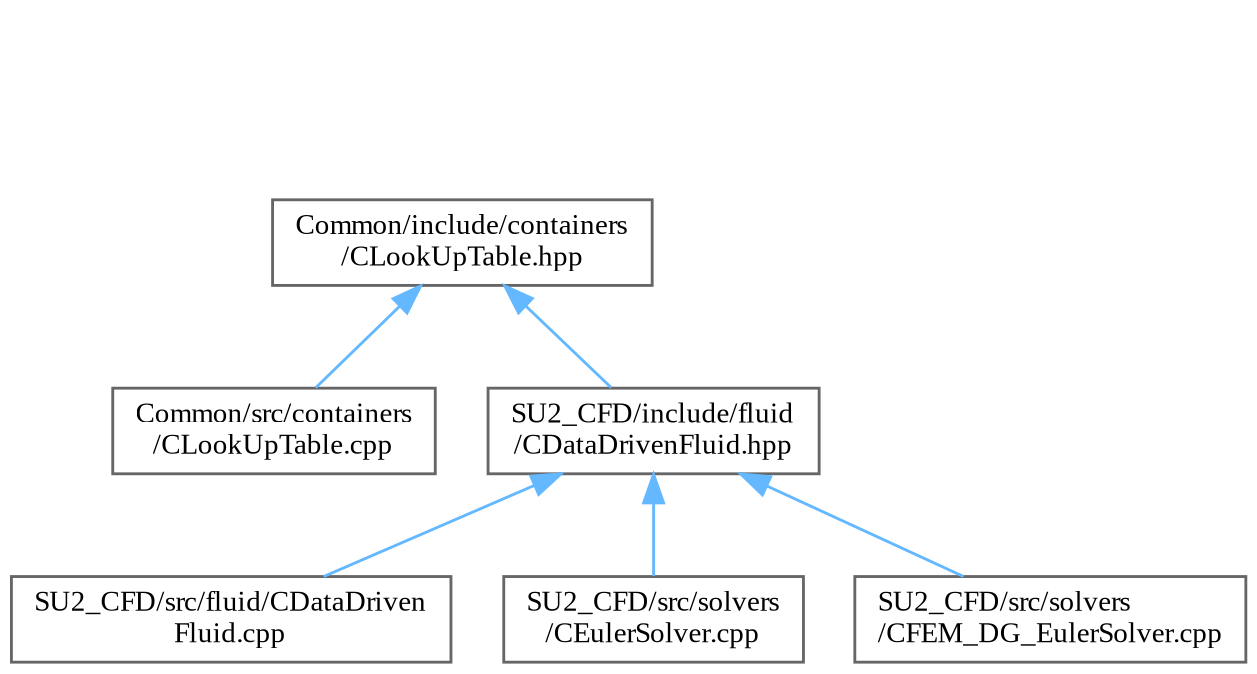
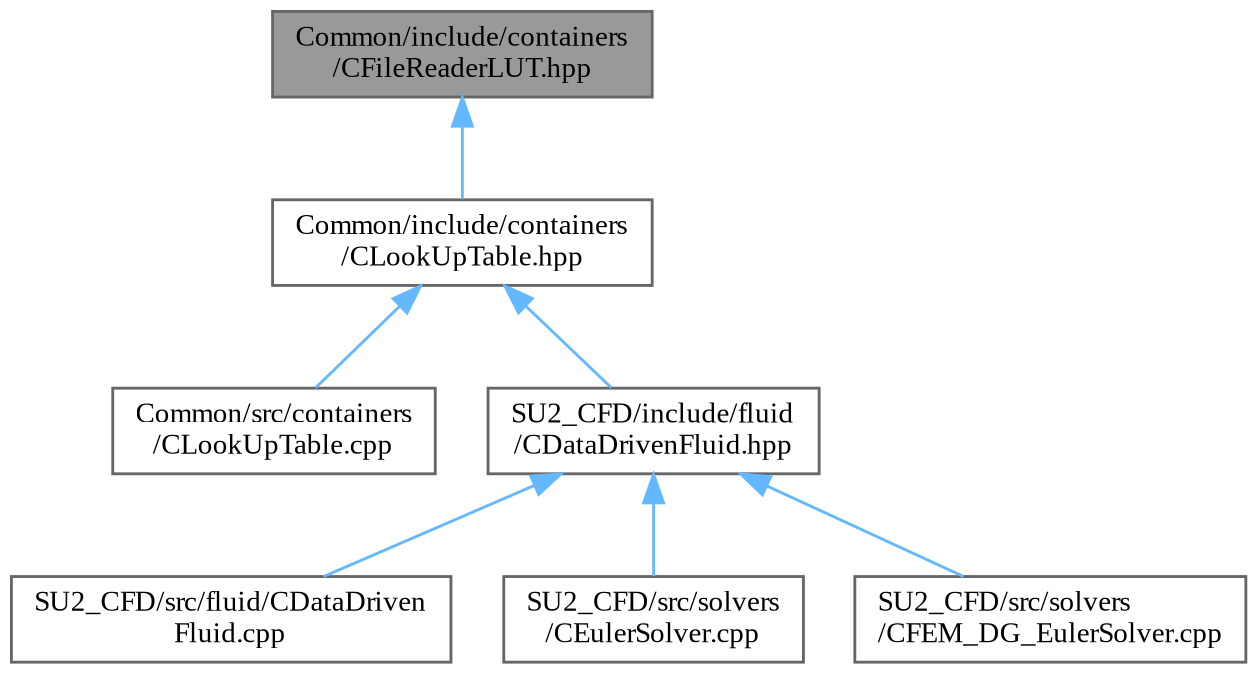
none -> (462, 54)
